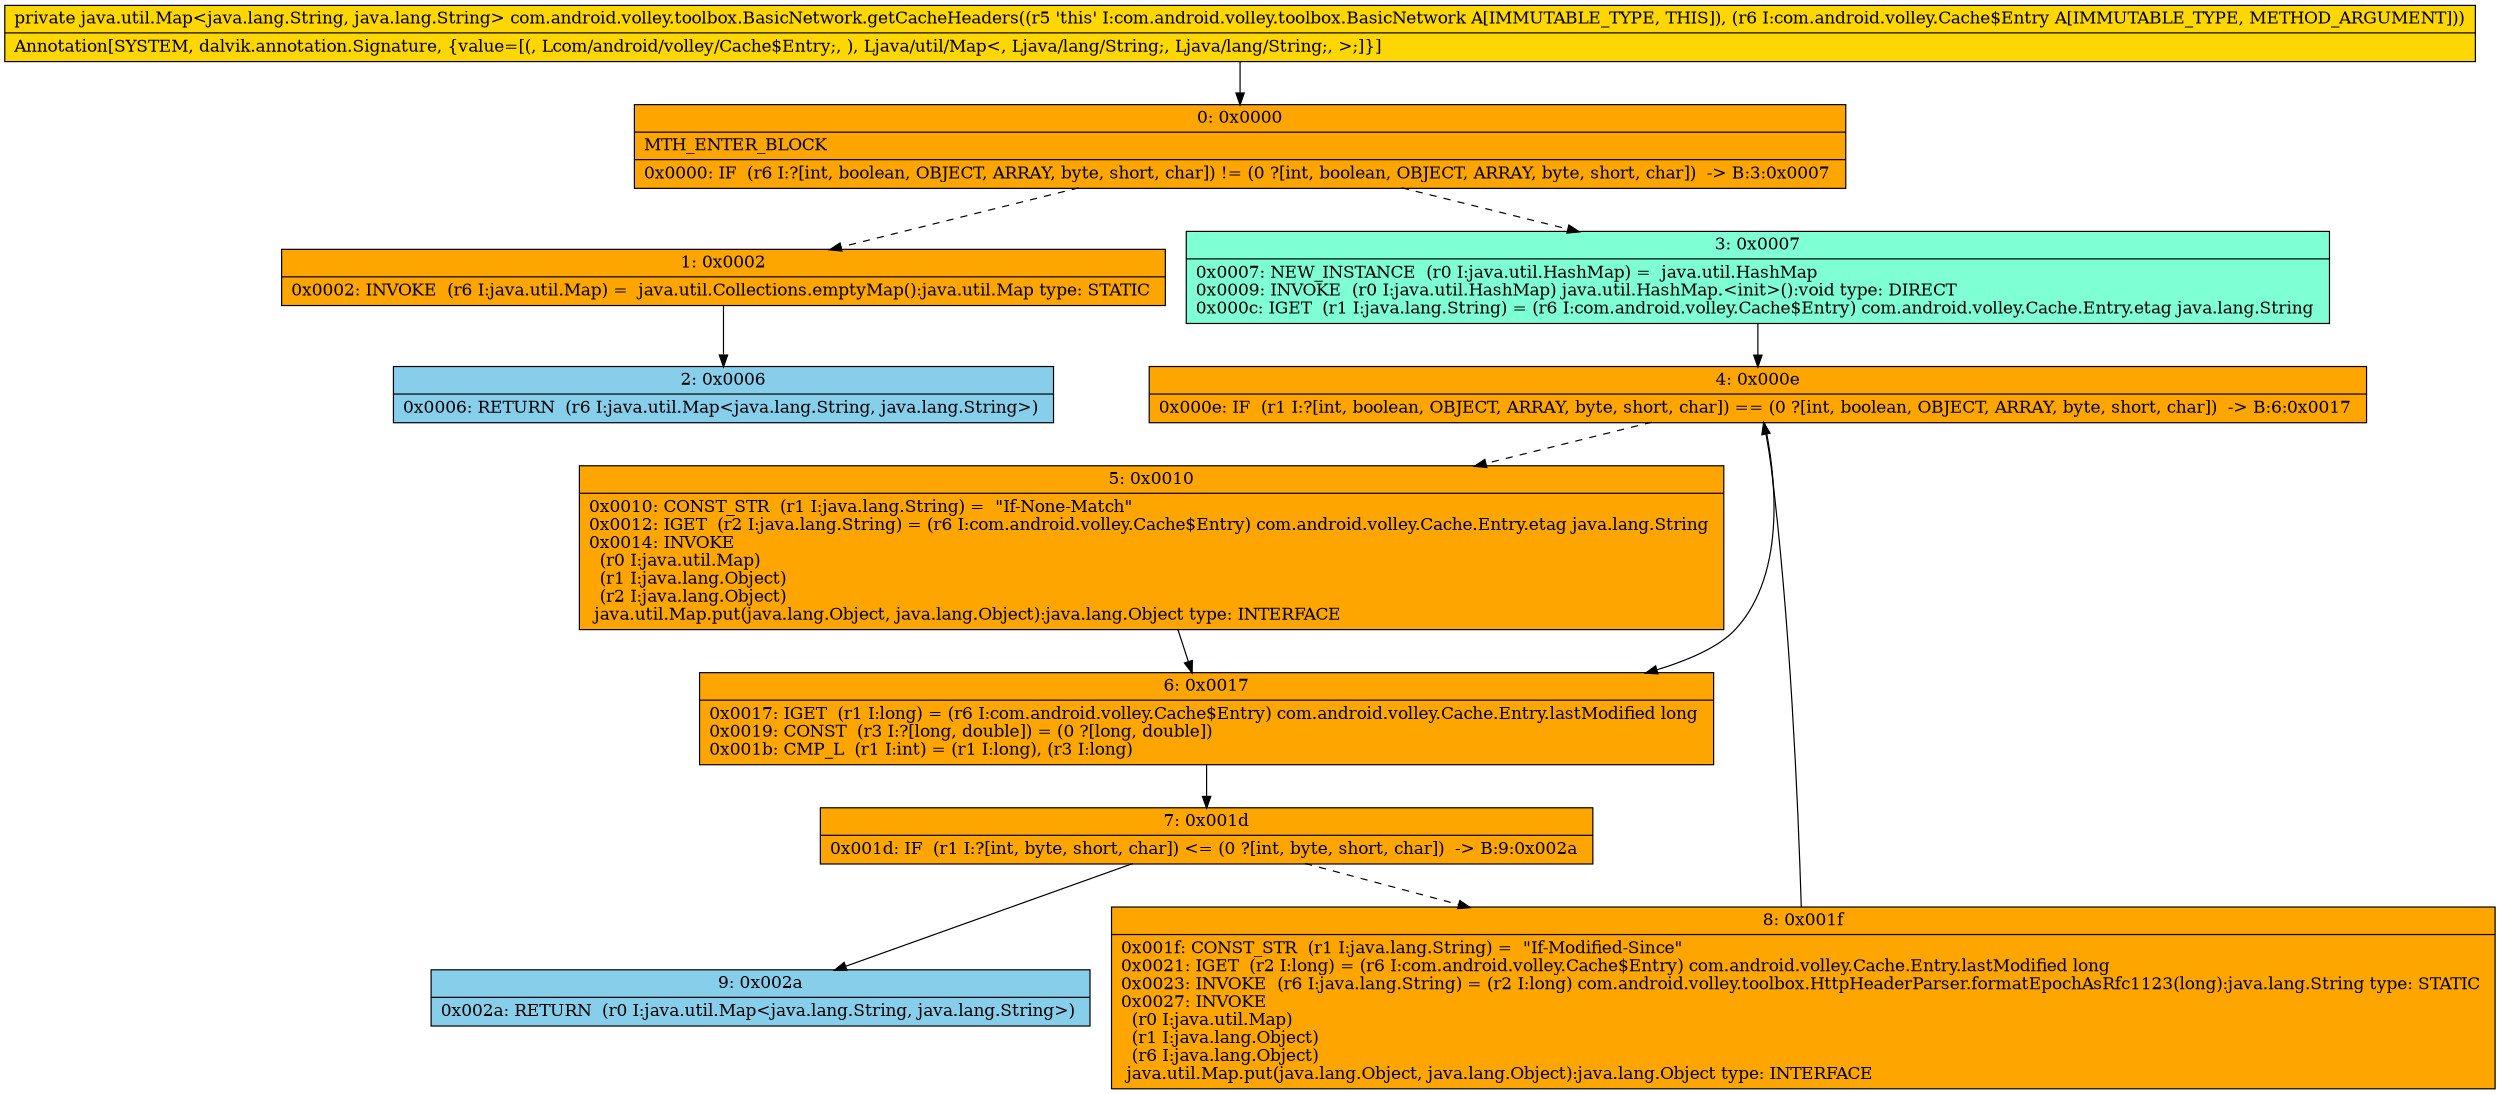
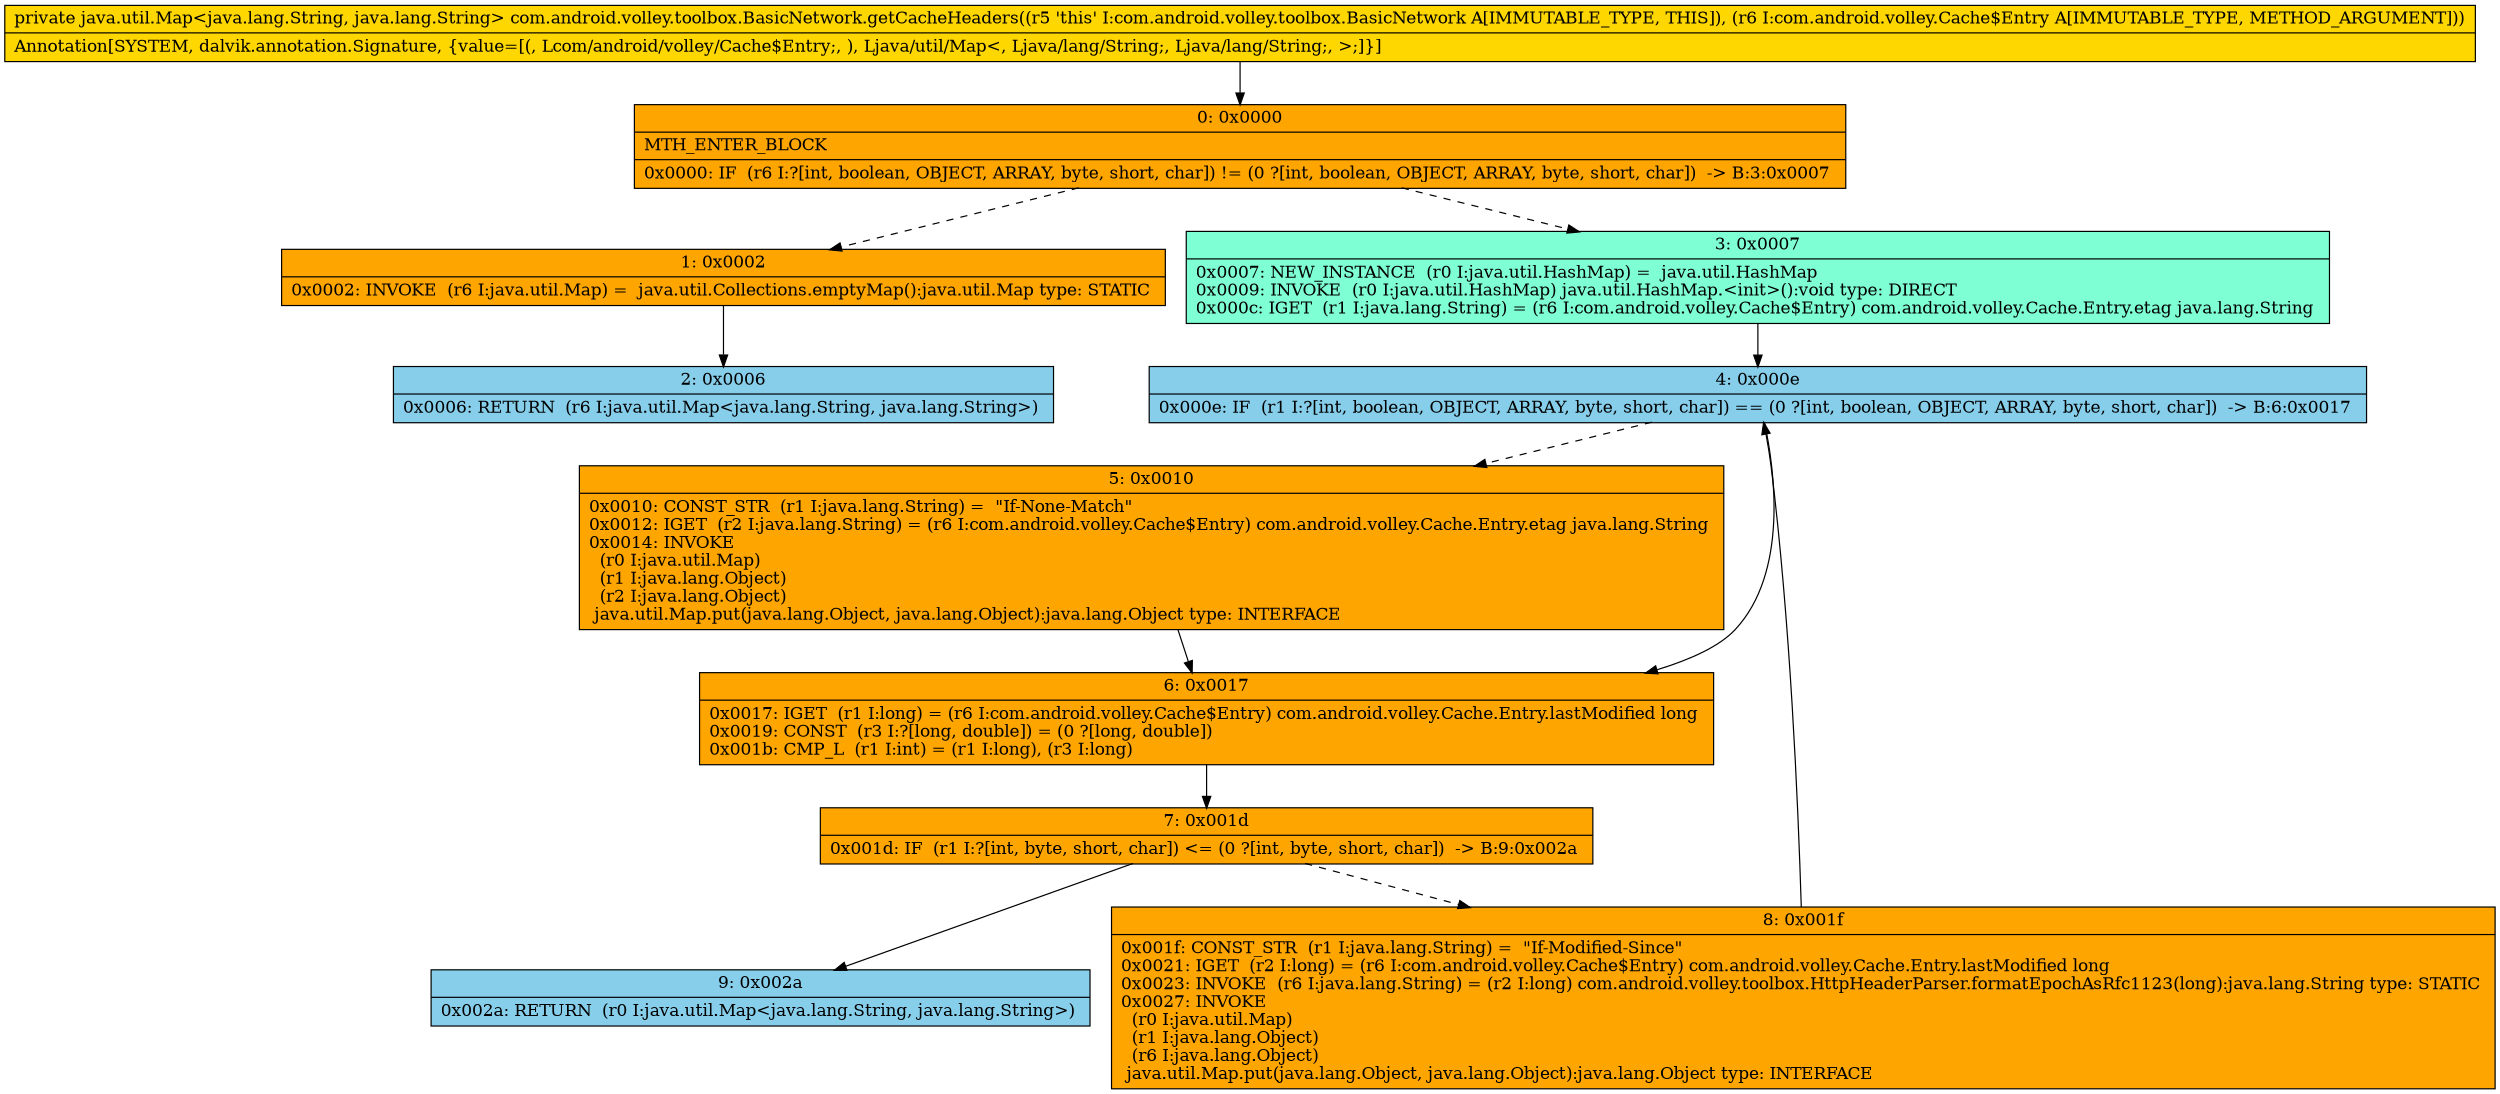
(1758, 395) -> (1758, 395)
